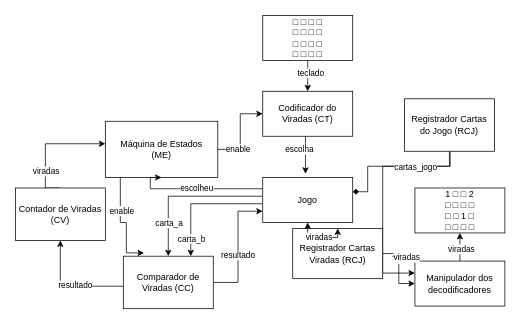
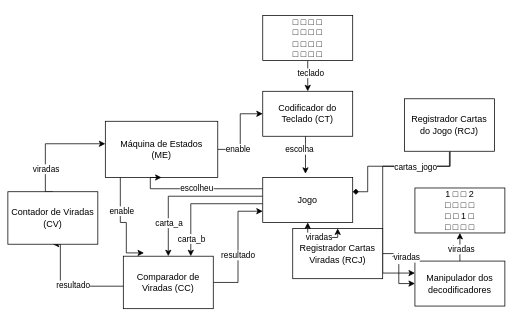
(308, 114) -> (308, 114)
(60, 214) -> (53, 218)
